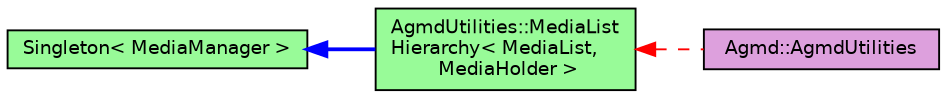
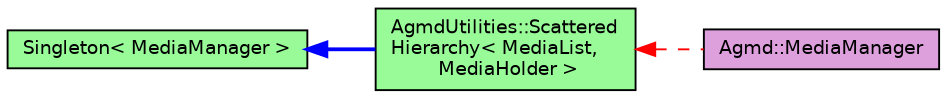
(506, 49) -> (506, 49)
(821, 49) -> (821, 49)
